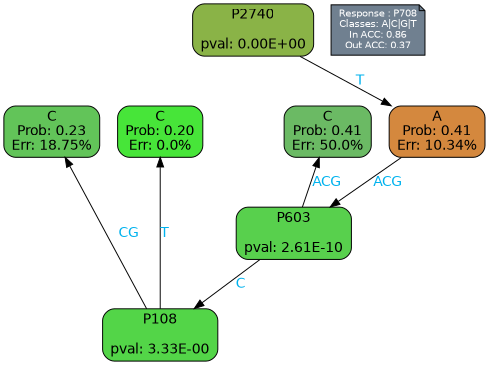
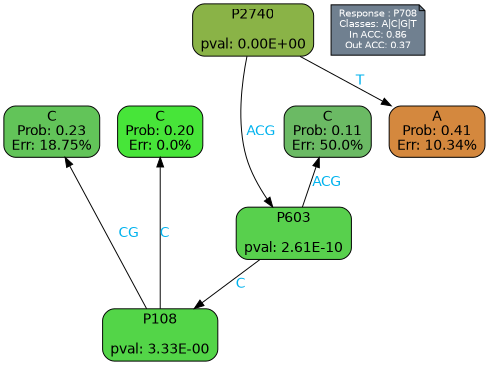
(328, 132) -> (328, 132)
(370, 179) -> (242, 130)
(165, 233) -> (165, 233)
